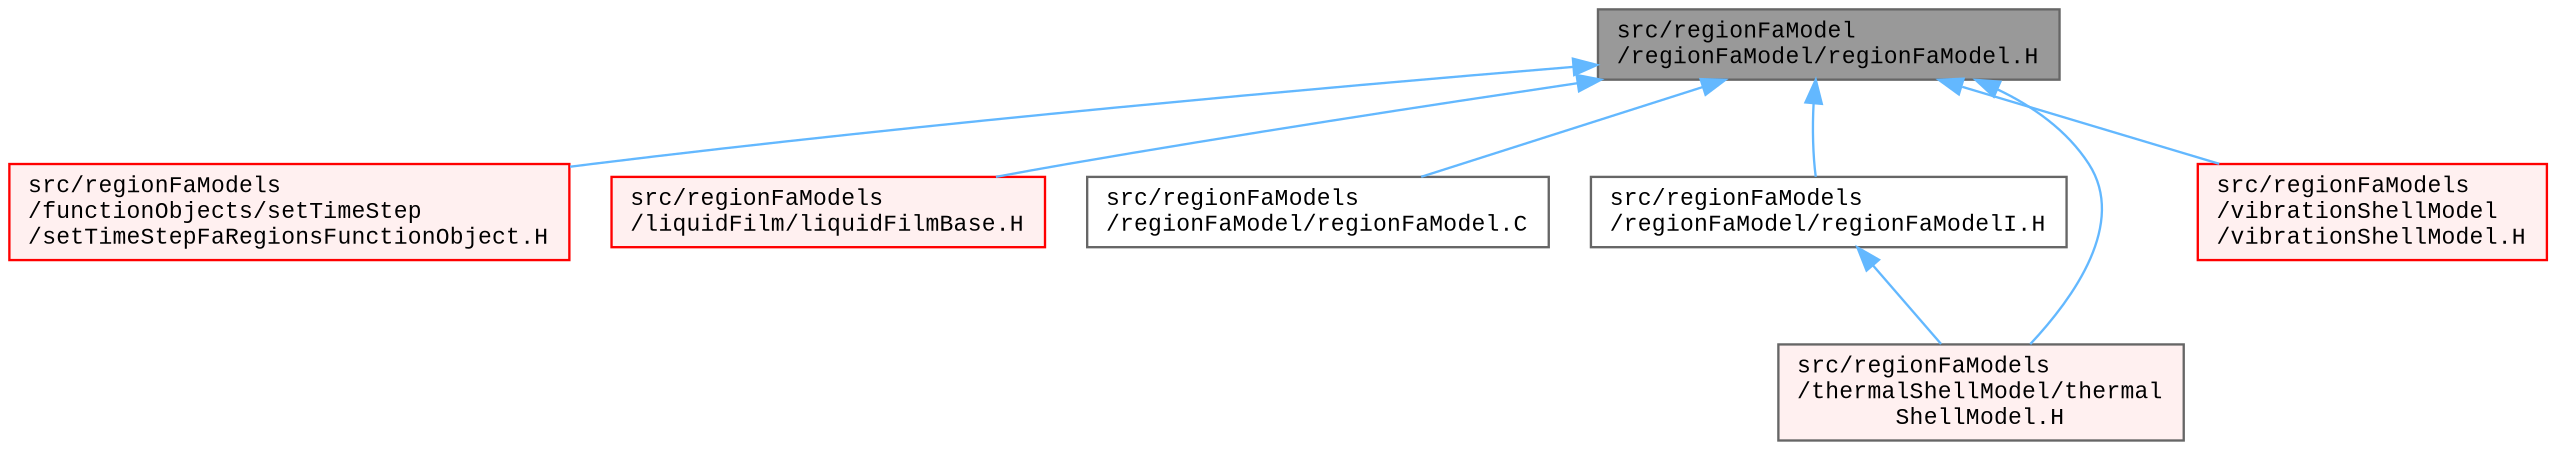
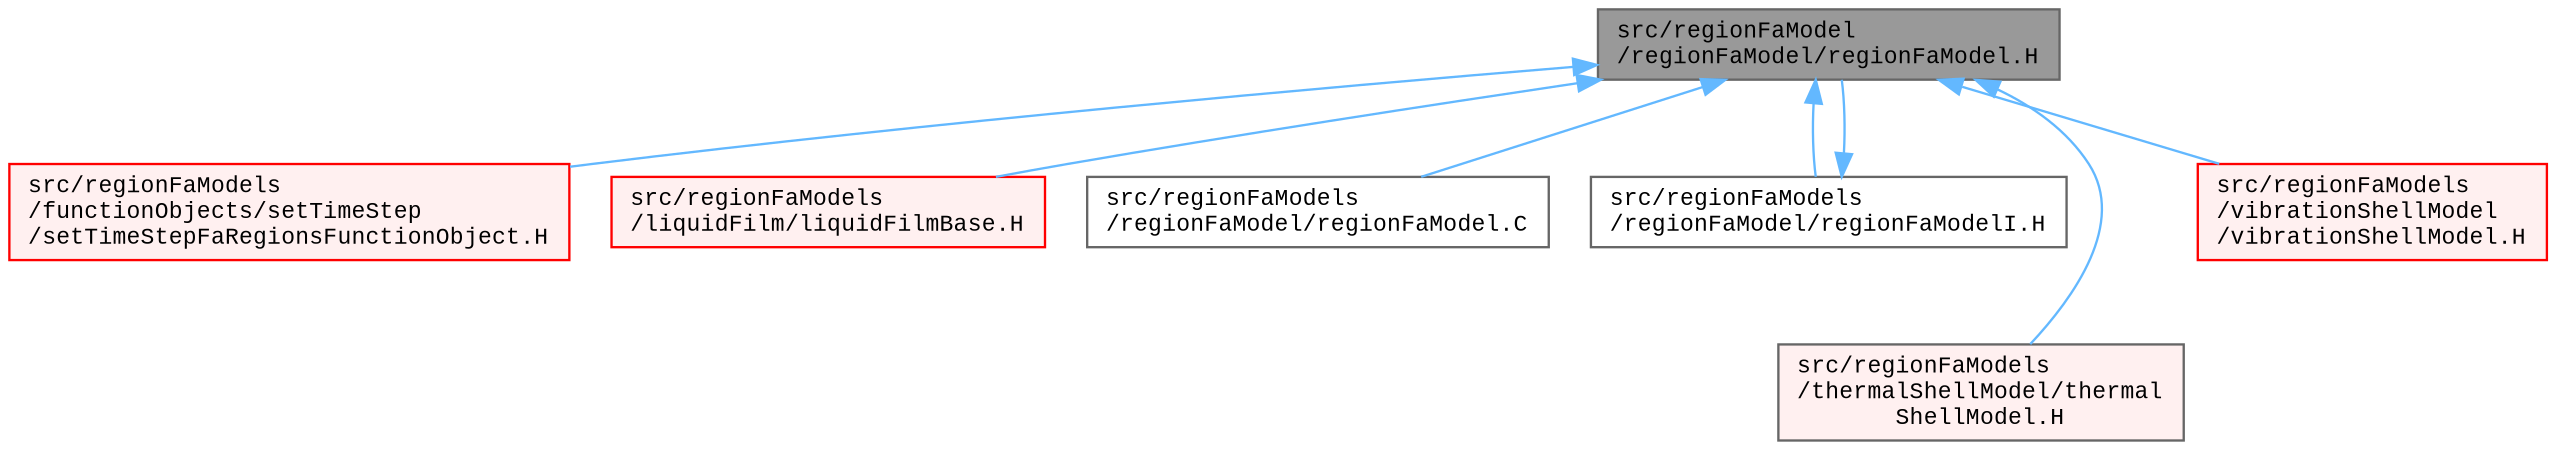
(1907, 305) -> (1844, 116)
